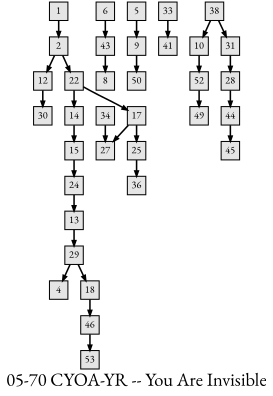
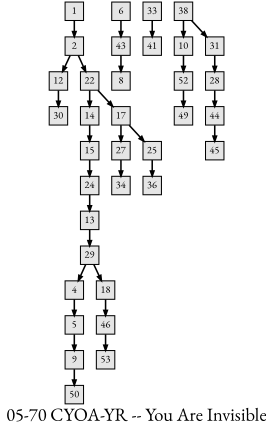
(105, 131) -> (121, 165)
none -> (74, 305)
